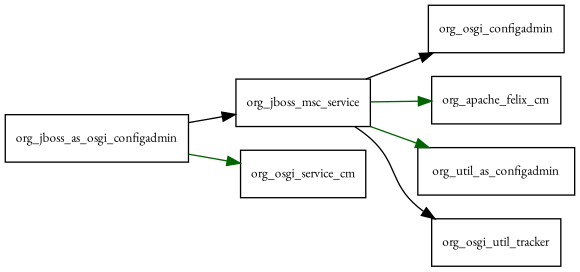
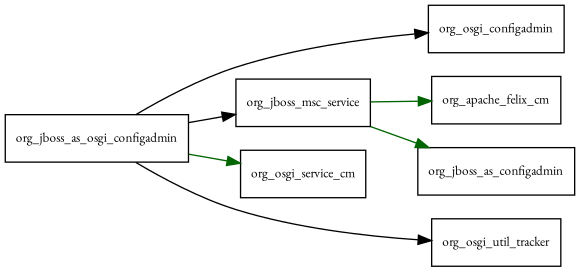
(393, 68) -> (270, 58)
(391, 167) -> (272, 219)
(496, 171) -> (496, 171)
